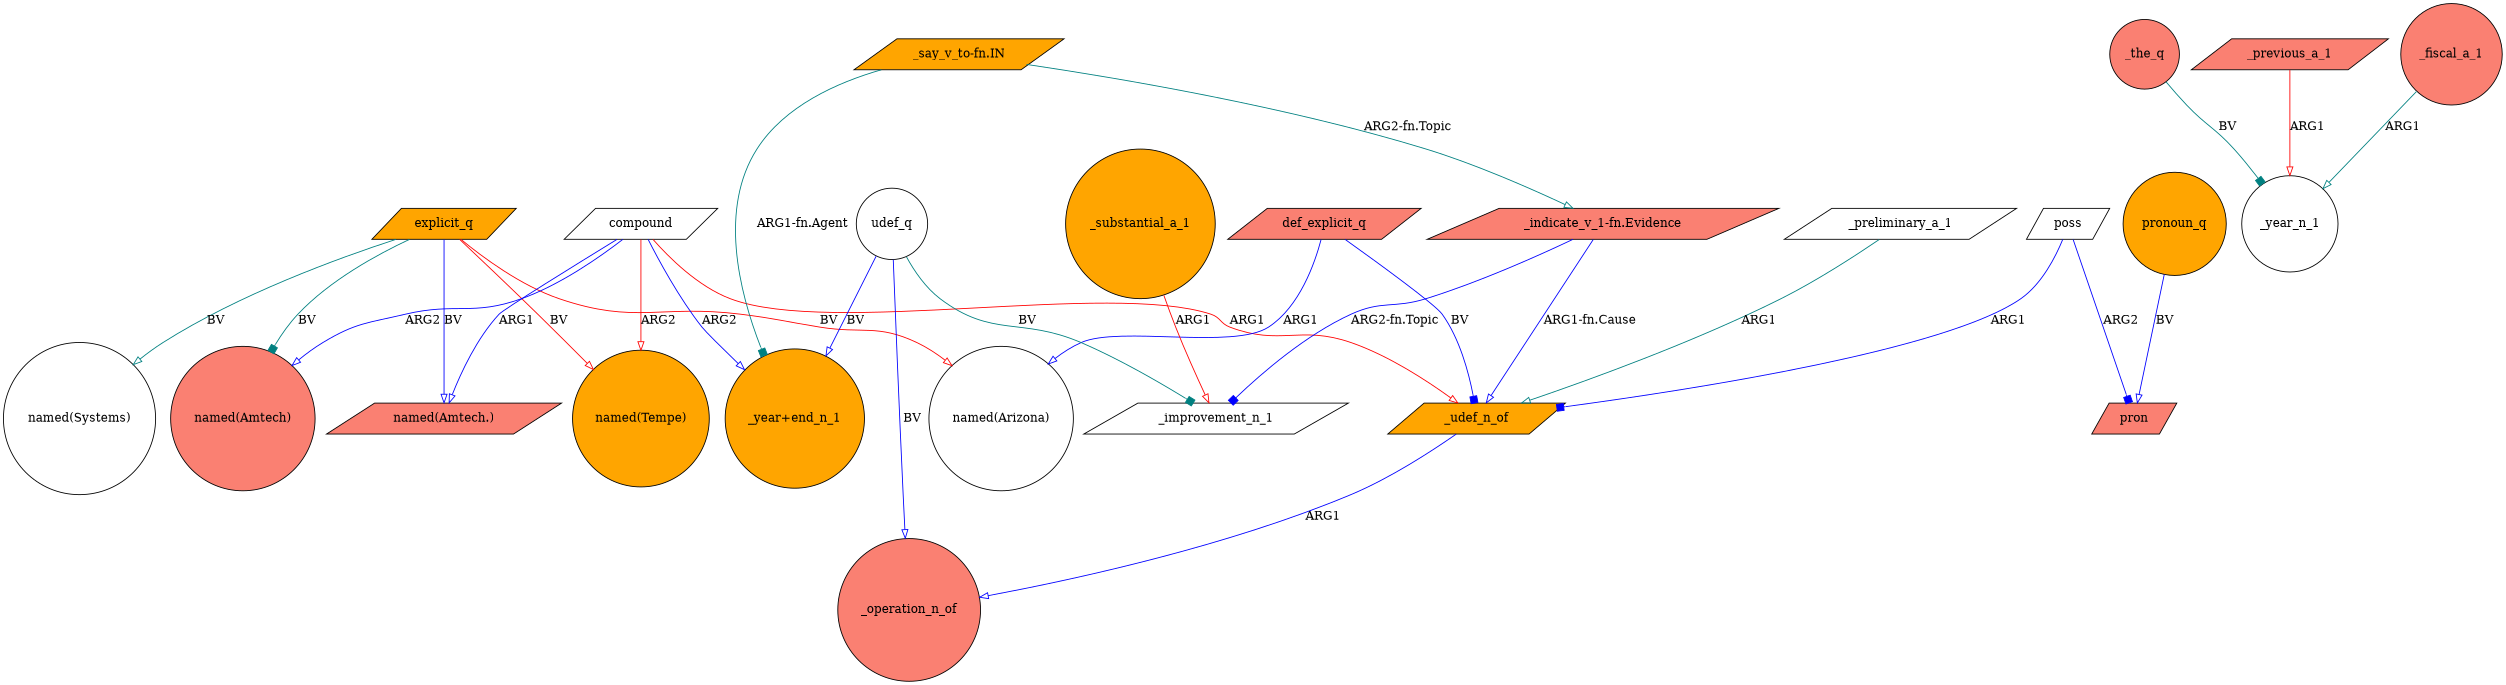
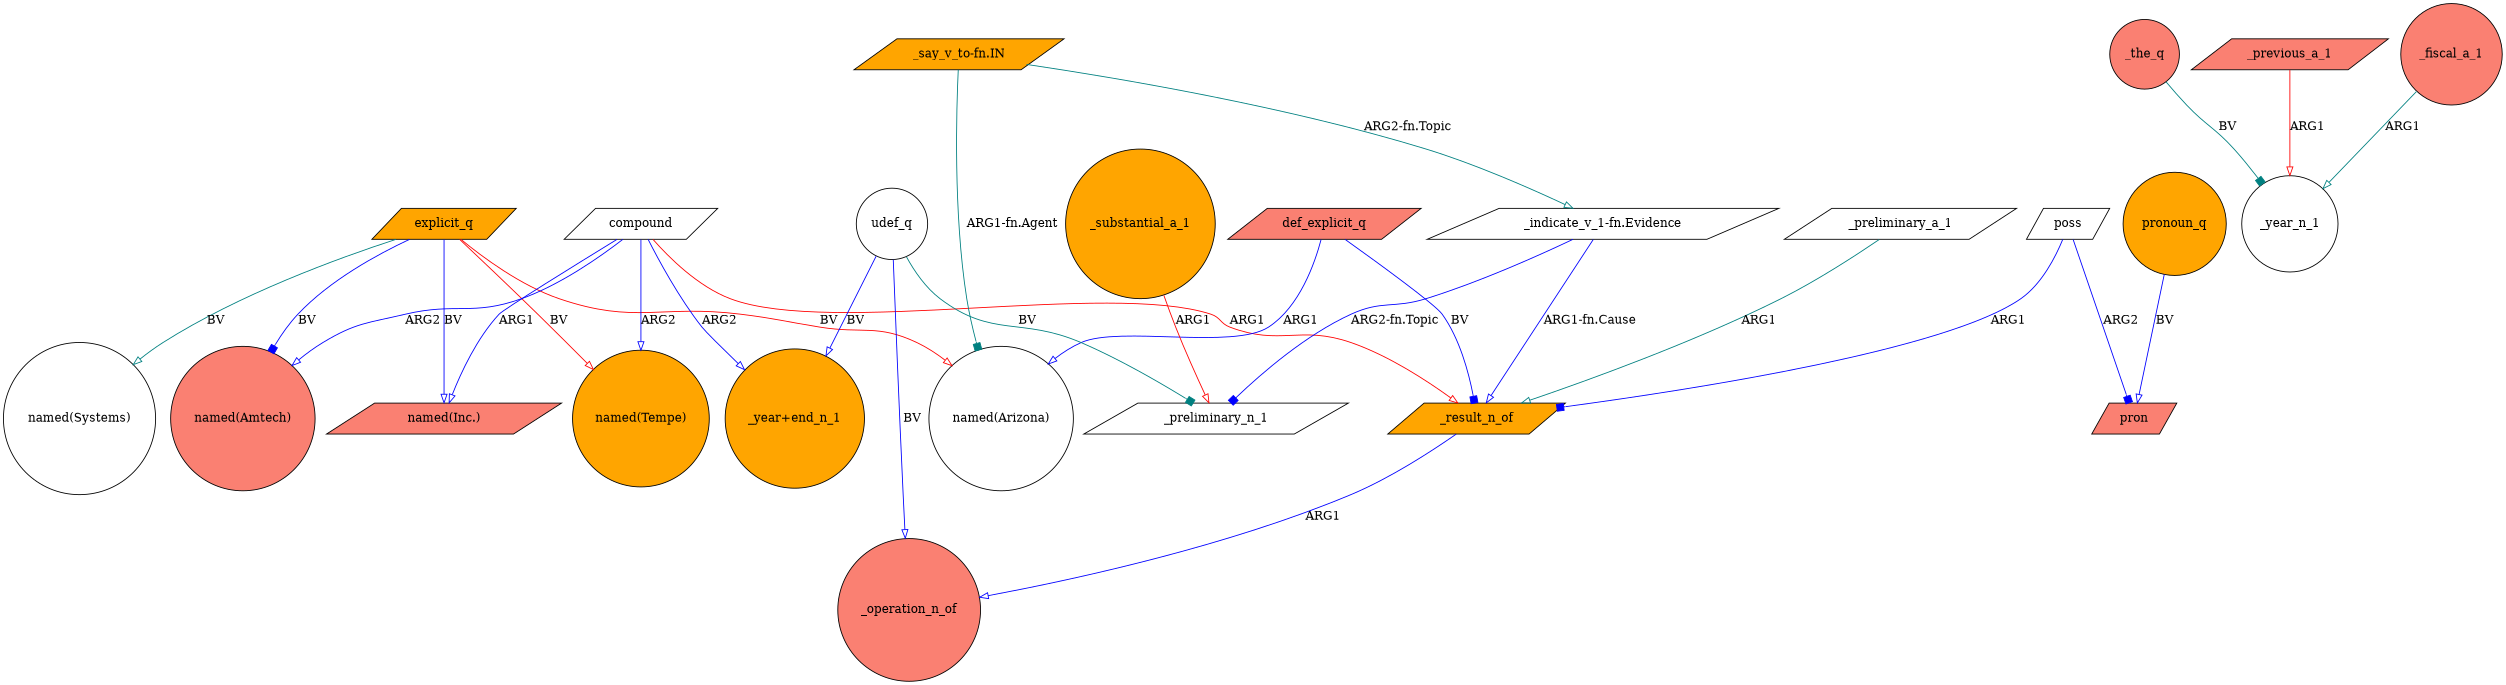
(745, 174) -> (958, 206)
(1603, 224) -> (1603, 224)
(335, 283) -> (335, 283)
(641, 291) -> (641, 291)
(444, 419) -> (444, 419)
(1216, 419) -> (1216, 419)
(1477, 419) -> (1477, 419)
